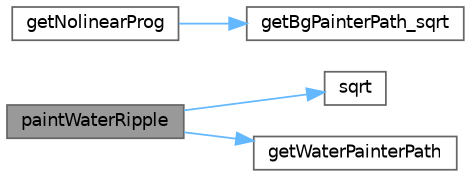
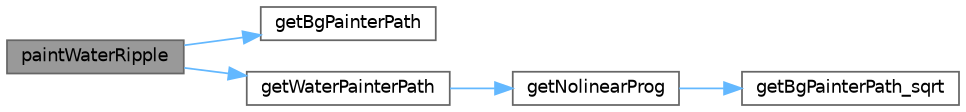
(355, 88) -> (348, 24)
none -> (472, 88)
